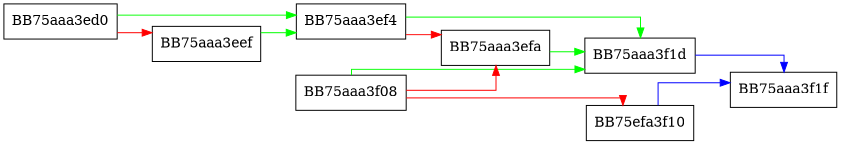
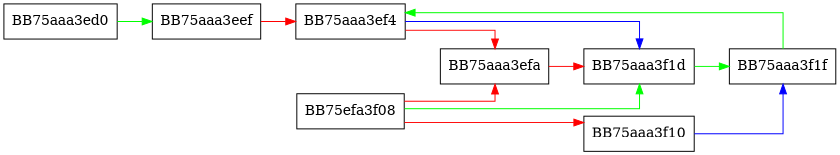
(202, 15) -> (617, 13)
(529, 17) -> (531, 21)
(130, 33) -> (130, 21)
(273, 33) -> (273, 21)
(562, 52) -> (561, 66)
(743, 55) -> (707, 66)
(351, 93) -> (351, 111)
(640, 123) -> (639, 134)
